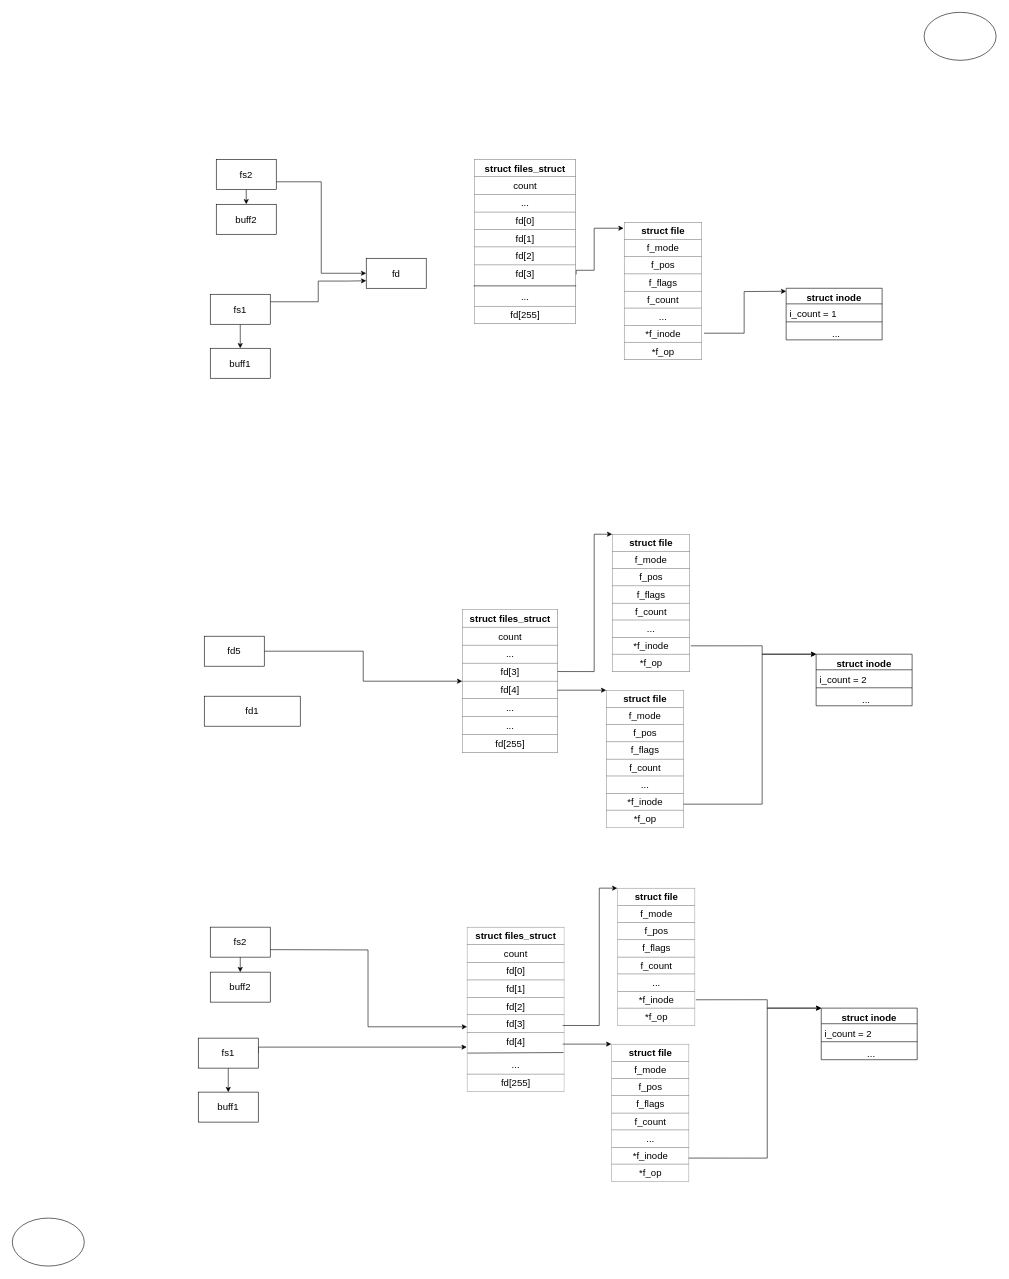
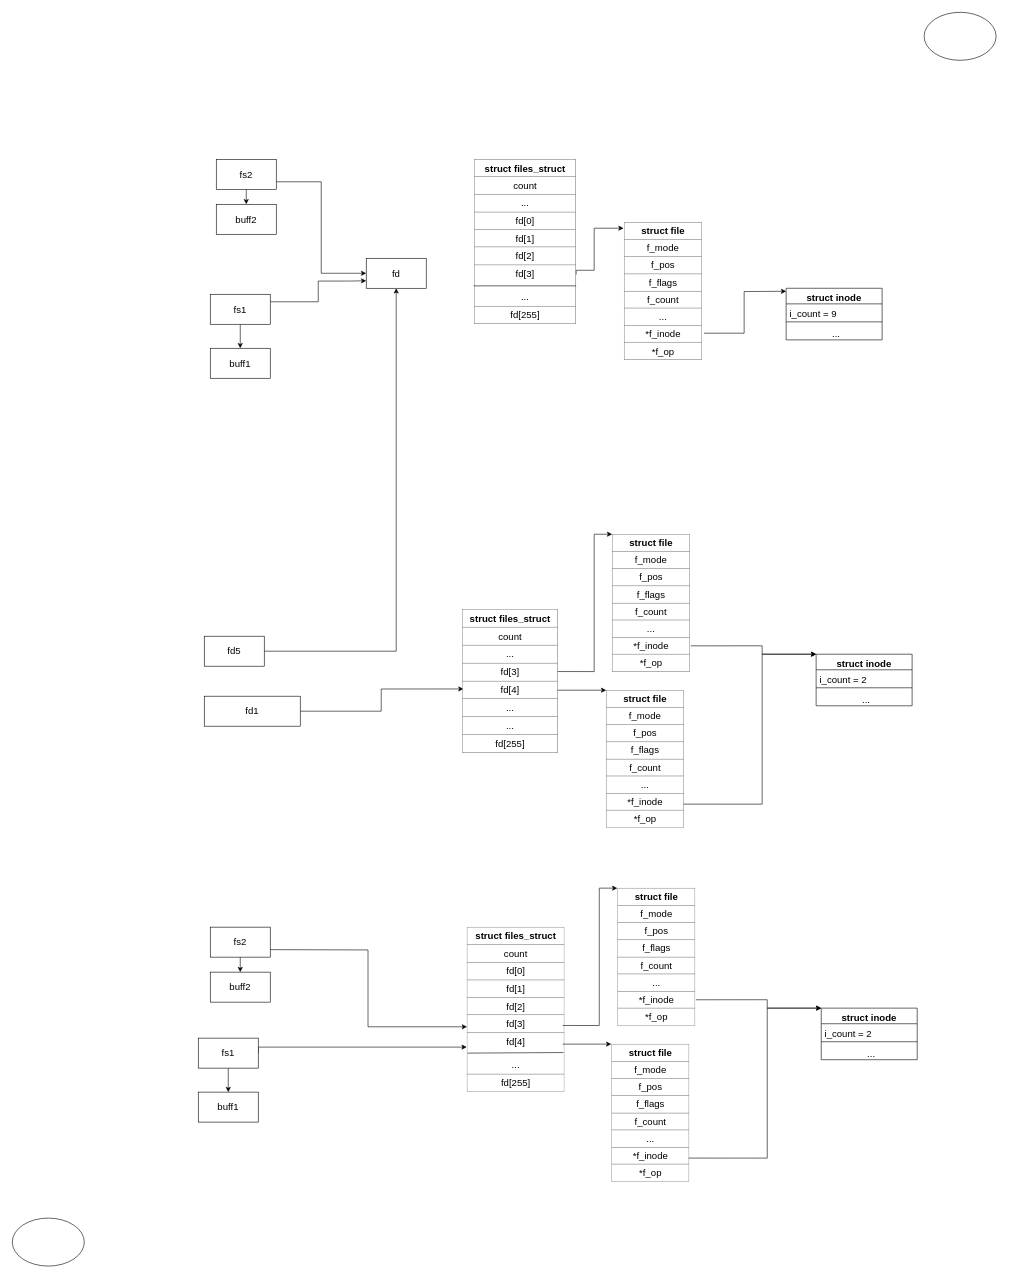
(815, 314) -> (815, 314)
(363, 680) -> (396, 293)
none -> (381, 689)
